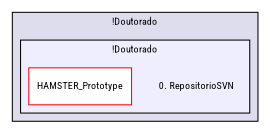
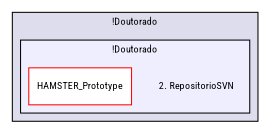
(196, 86) -> (196, 86)
